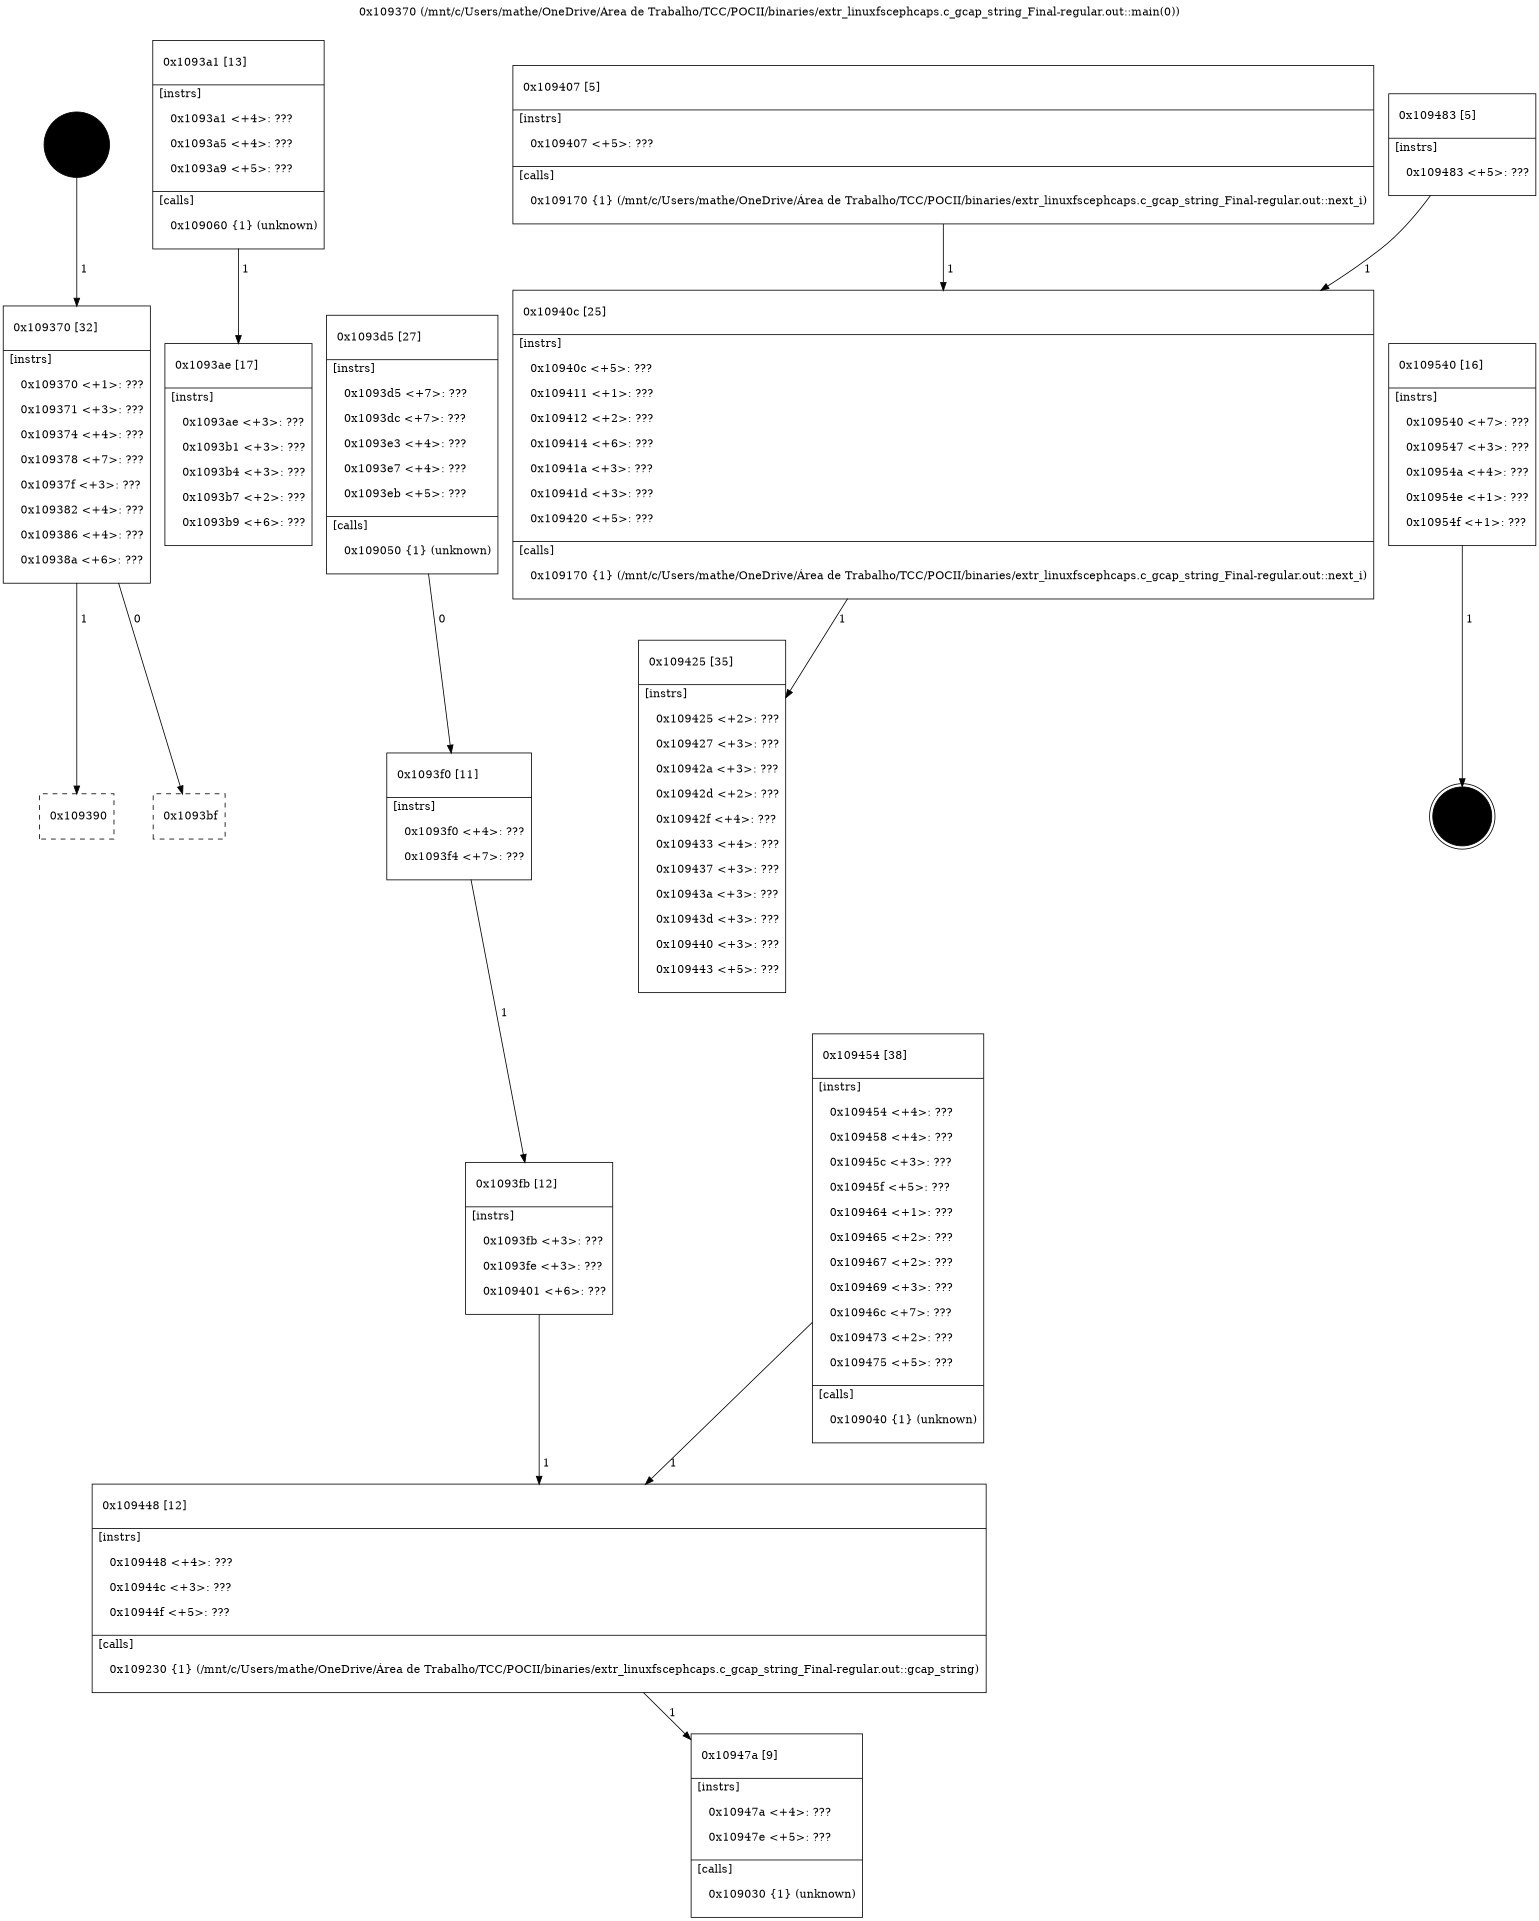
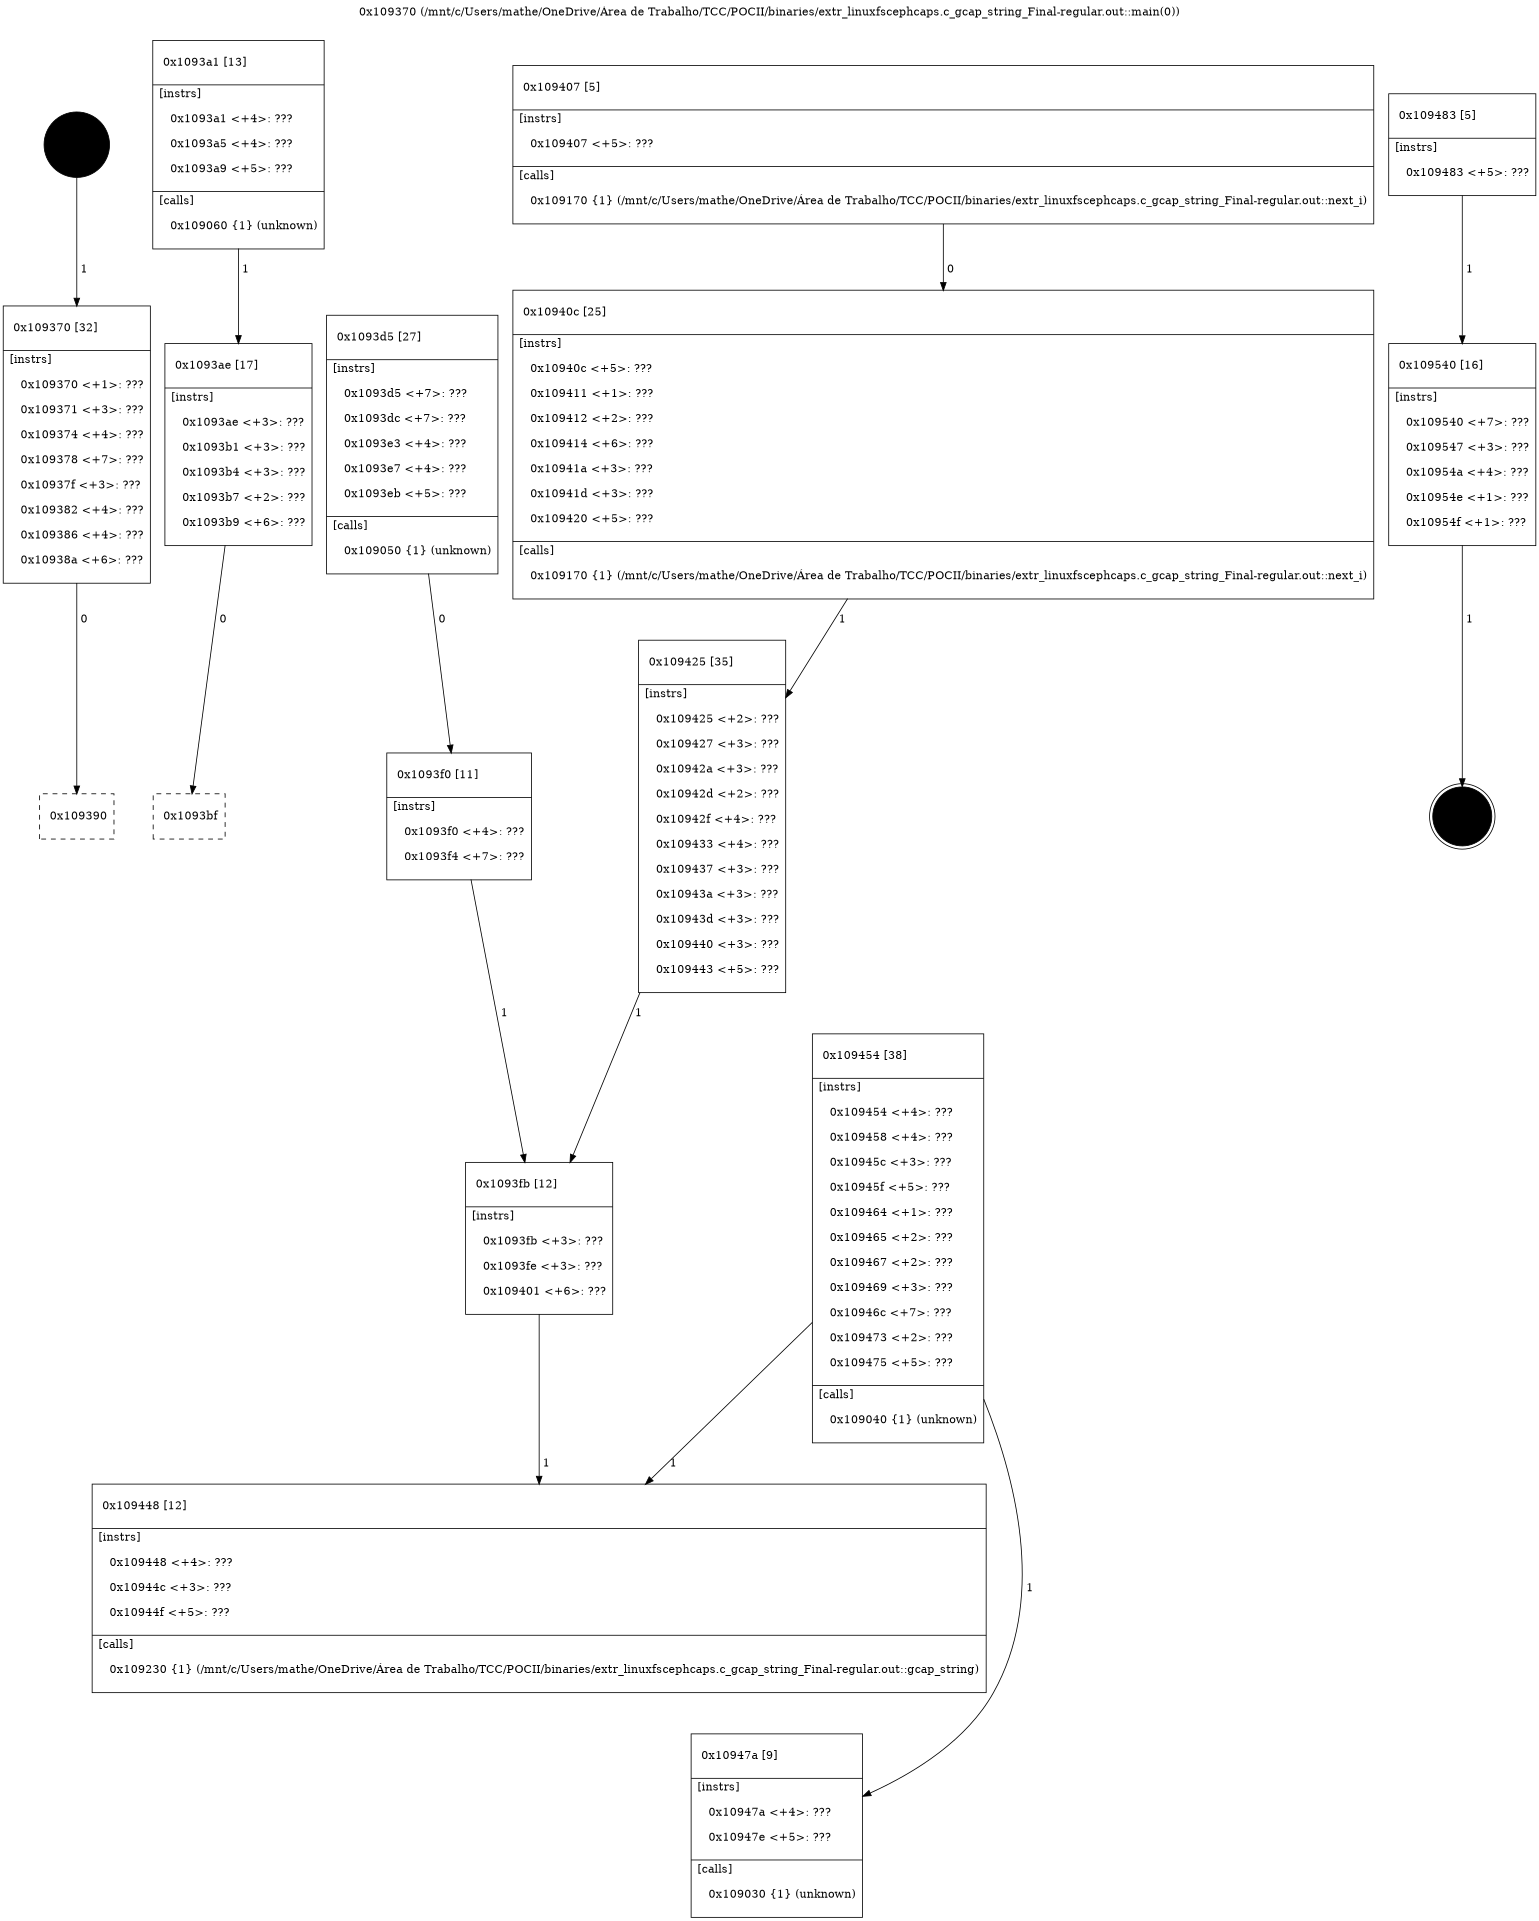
(1384, 246) -> (1462, 265)
(949, 270) -> (949, 270)
(82, 620) -> (82, 620)
(149, 685) -> (209, 666)
none -> (607, 1074)
(664, 1713) -> (1017, 1626)
